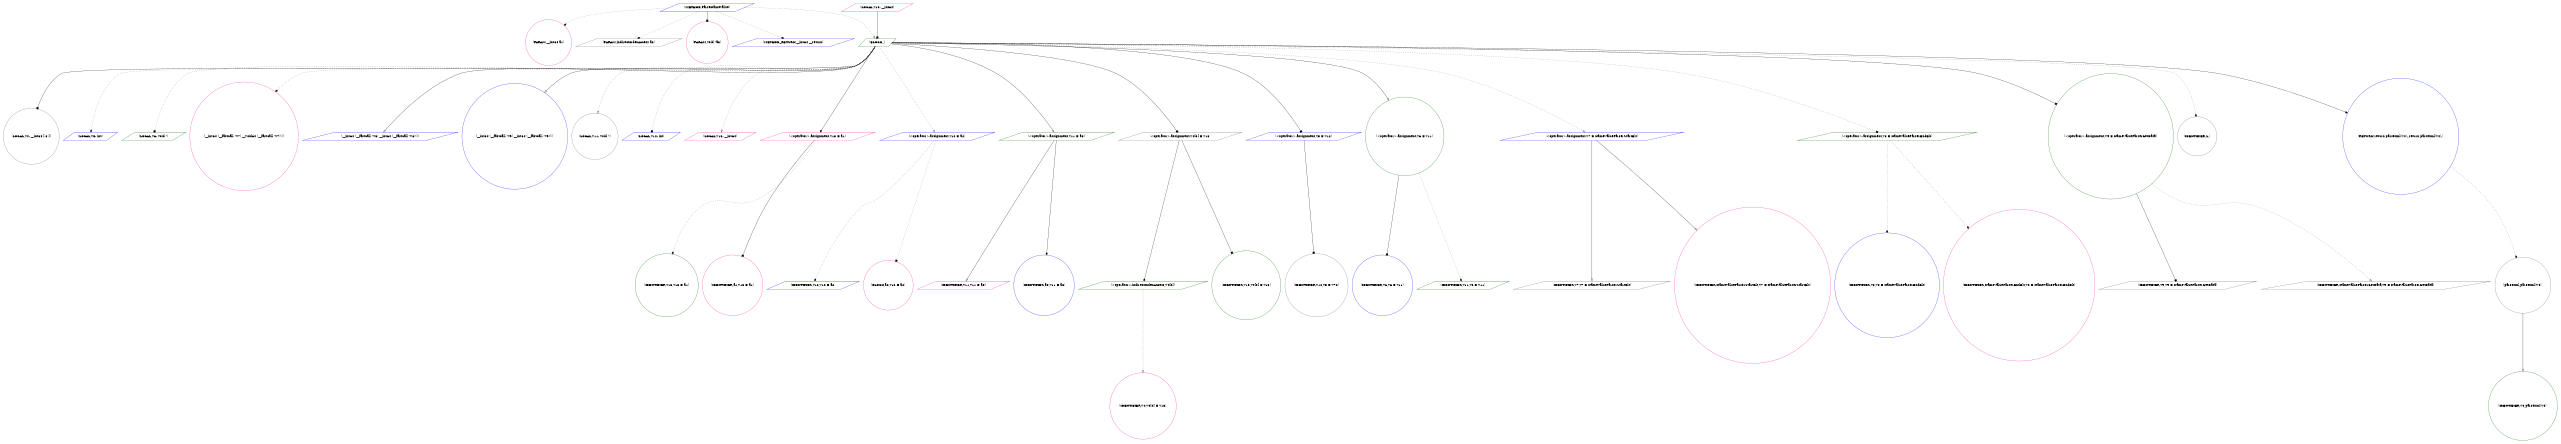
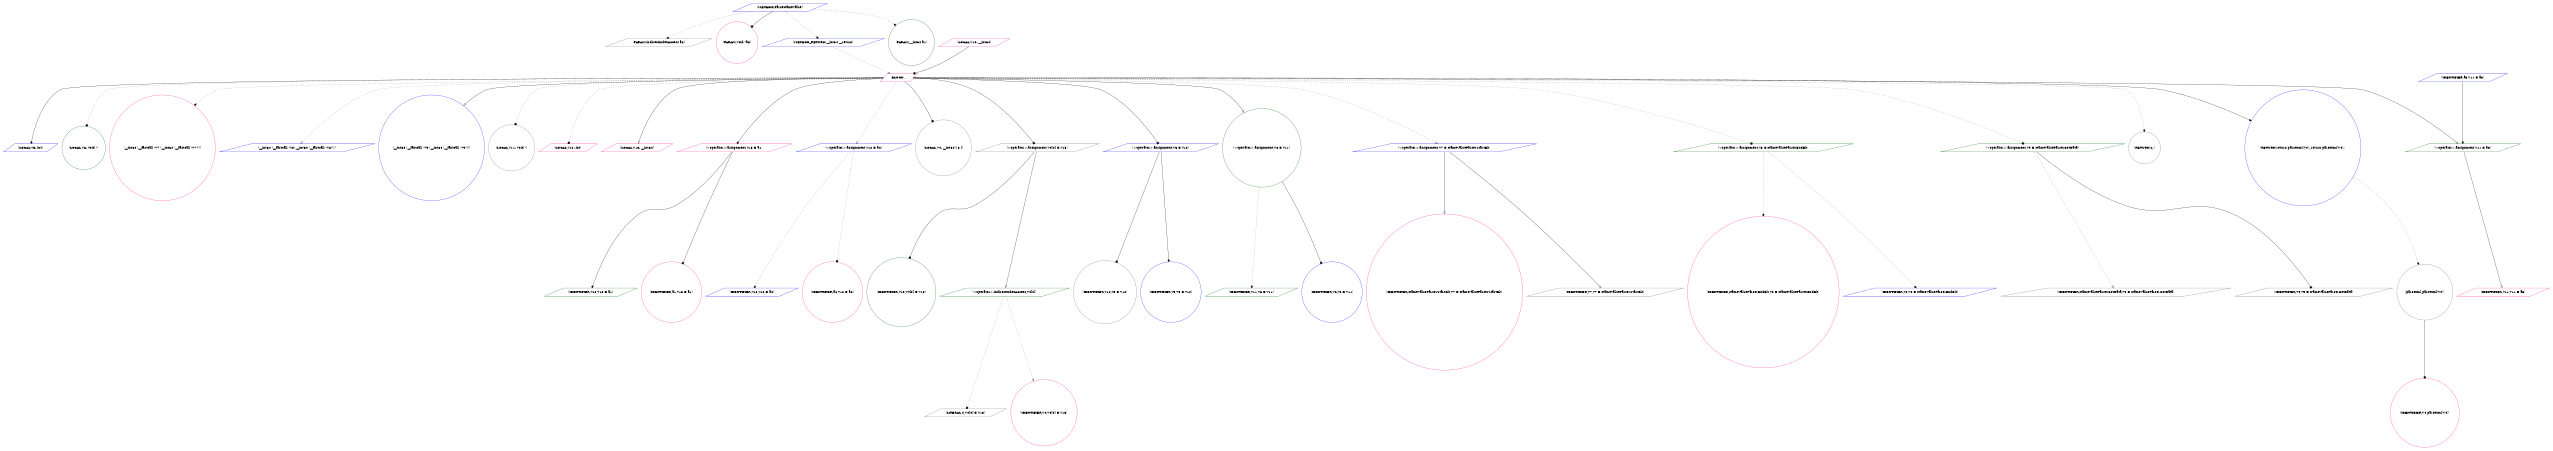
(813, 11) -> (860, 60)
(549, 43) -> (911, 43)
(877, 43) -> (899, 78)
(1710, 55) -> (1472, 82)
(691, 67) -> (690, 80)
(469, 68) -> (441, 80)
(702, 72) -> (494, 83)
(758, 74) -> (712, 83)
(154, 136) -> (84, 148)
(244, 136) -> (162, 148)
(651, 136) -> (568, 148)
(2111, 136) -> (2032, 148)
(2197, 136) -> (2144, 148)
(1052, 196) -> (2463, 111)
(744, 203) -> (653, 209)
(1162, 209) -> (1021, 219)
(667, 285) -> (591, 292)
(888, 285) -> (832, 292)
(1044, 285) -> (2463, 78)
(1316, 285) -> (1105, 292)
(1887, 285) -> (1920, 292)
none -> (1171, 292)
(2523, 341) -> (2425, 348)
(2523, 406) -> (2425, 413)
none -> (965, 413)
